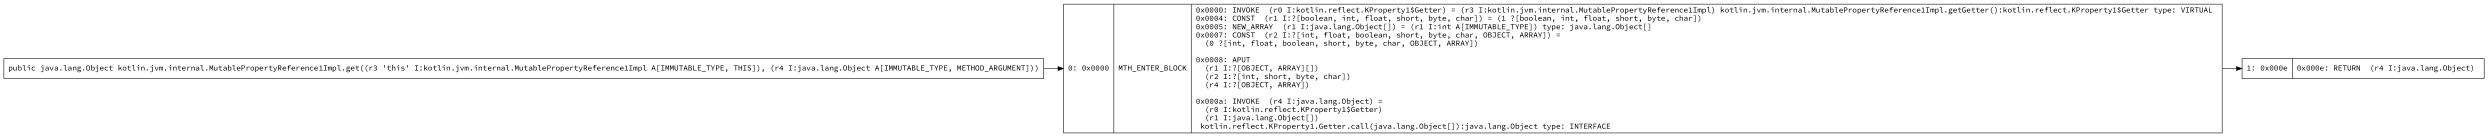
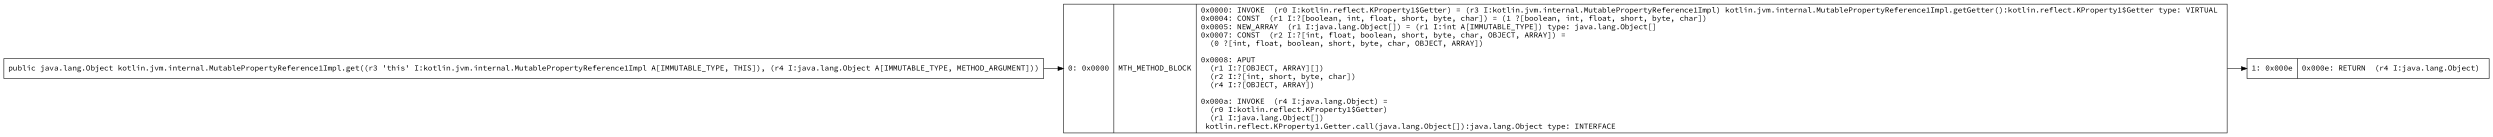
(1153, 68) -> (1155, 68)
